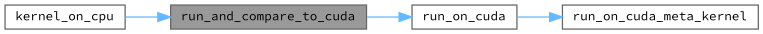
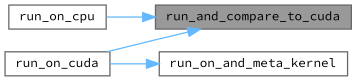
(65, 17) -> (58, 17)
(383, 17) -> (147, 42)
(660, 17) -> (253, 64)
